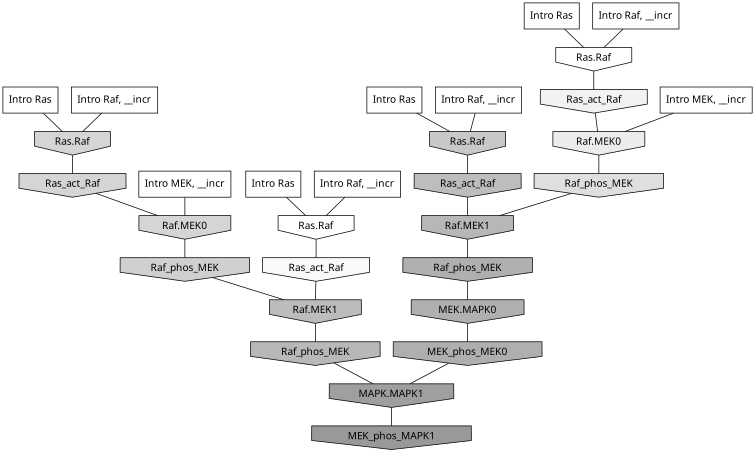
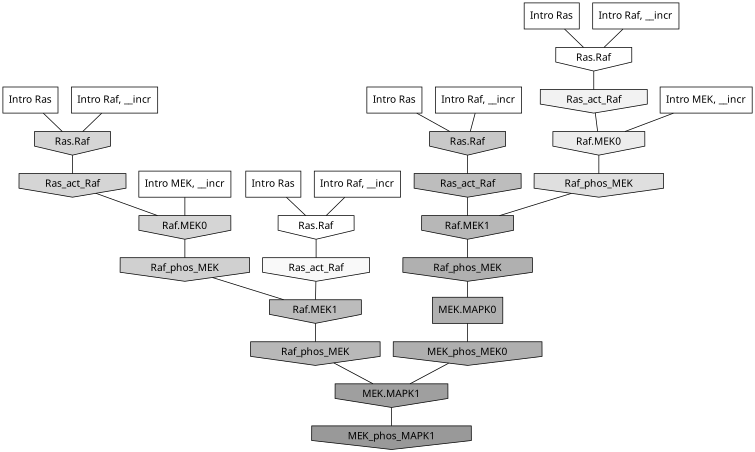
(468, 310) -> (468, 310)
(392, 394) -> (392, 394)
